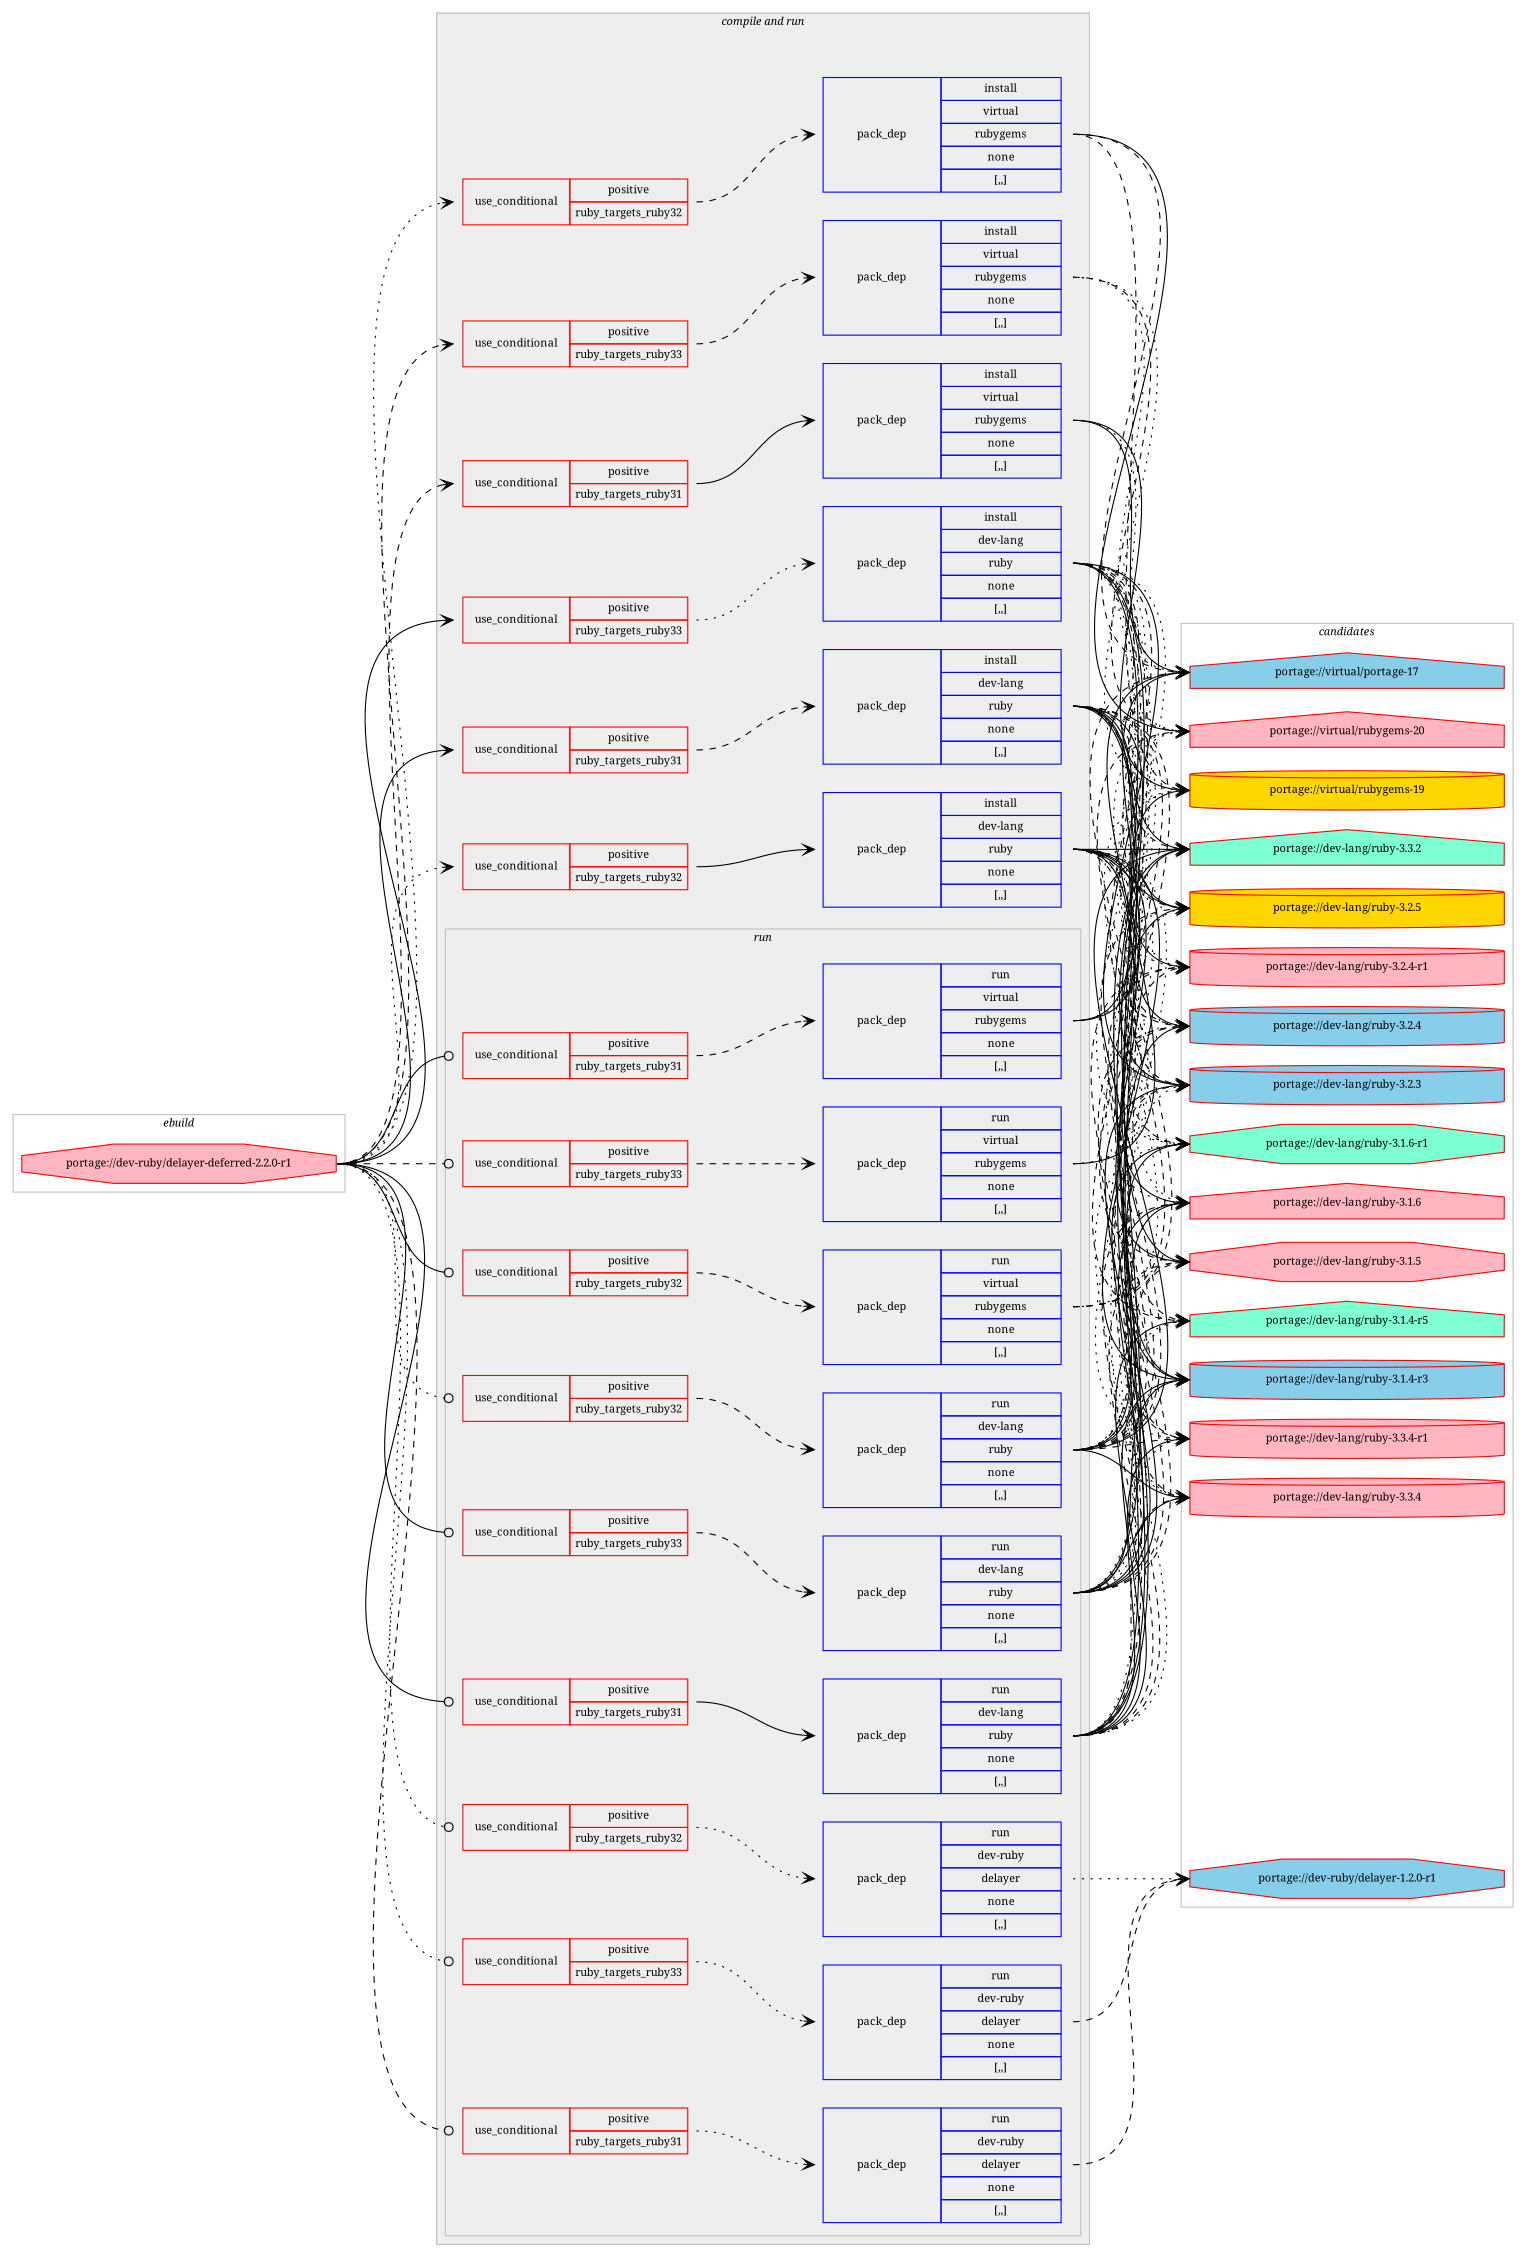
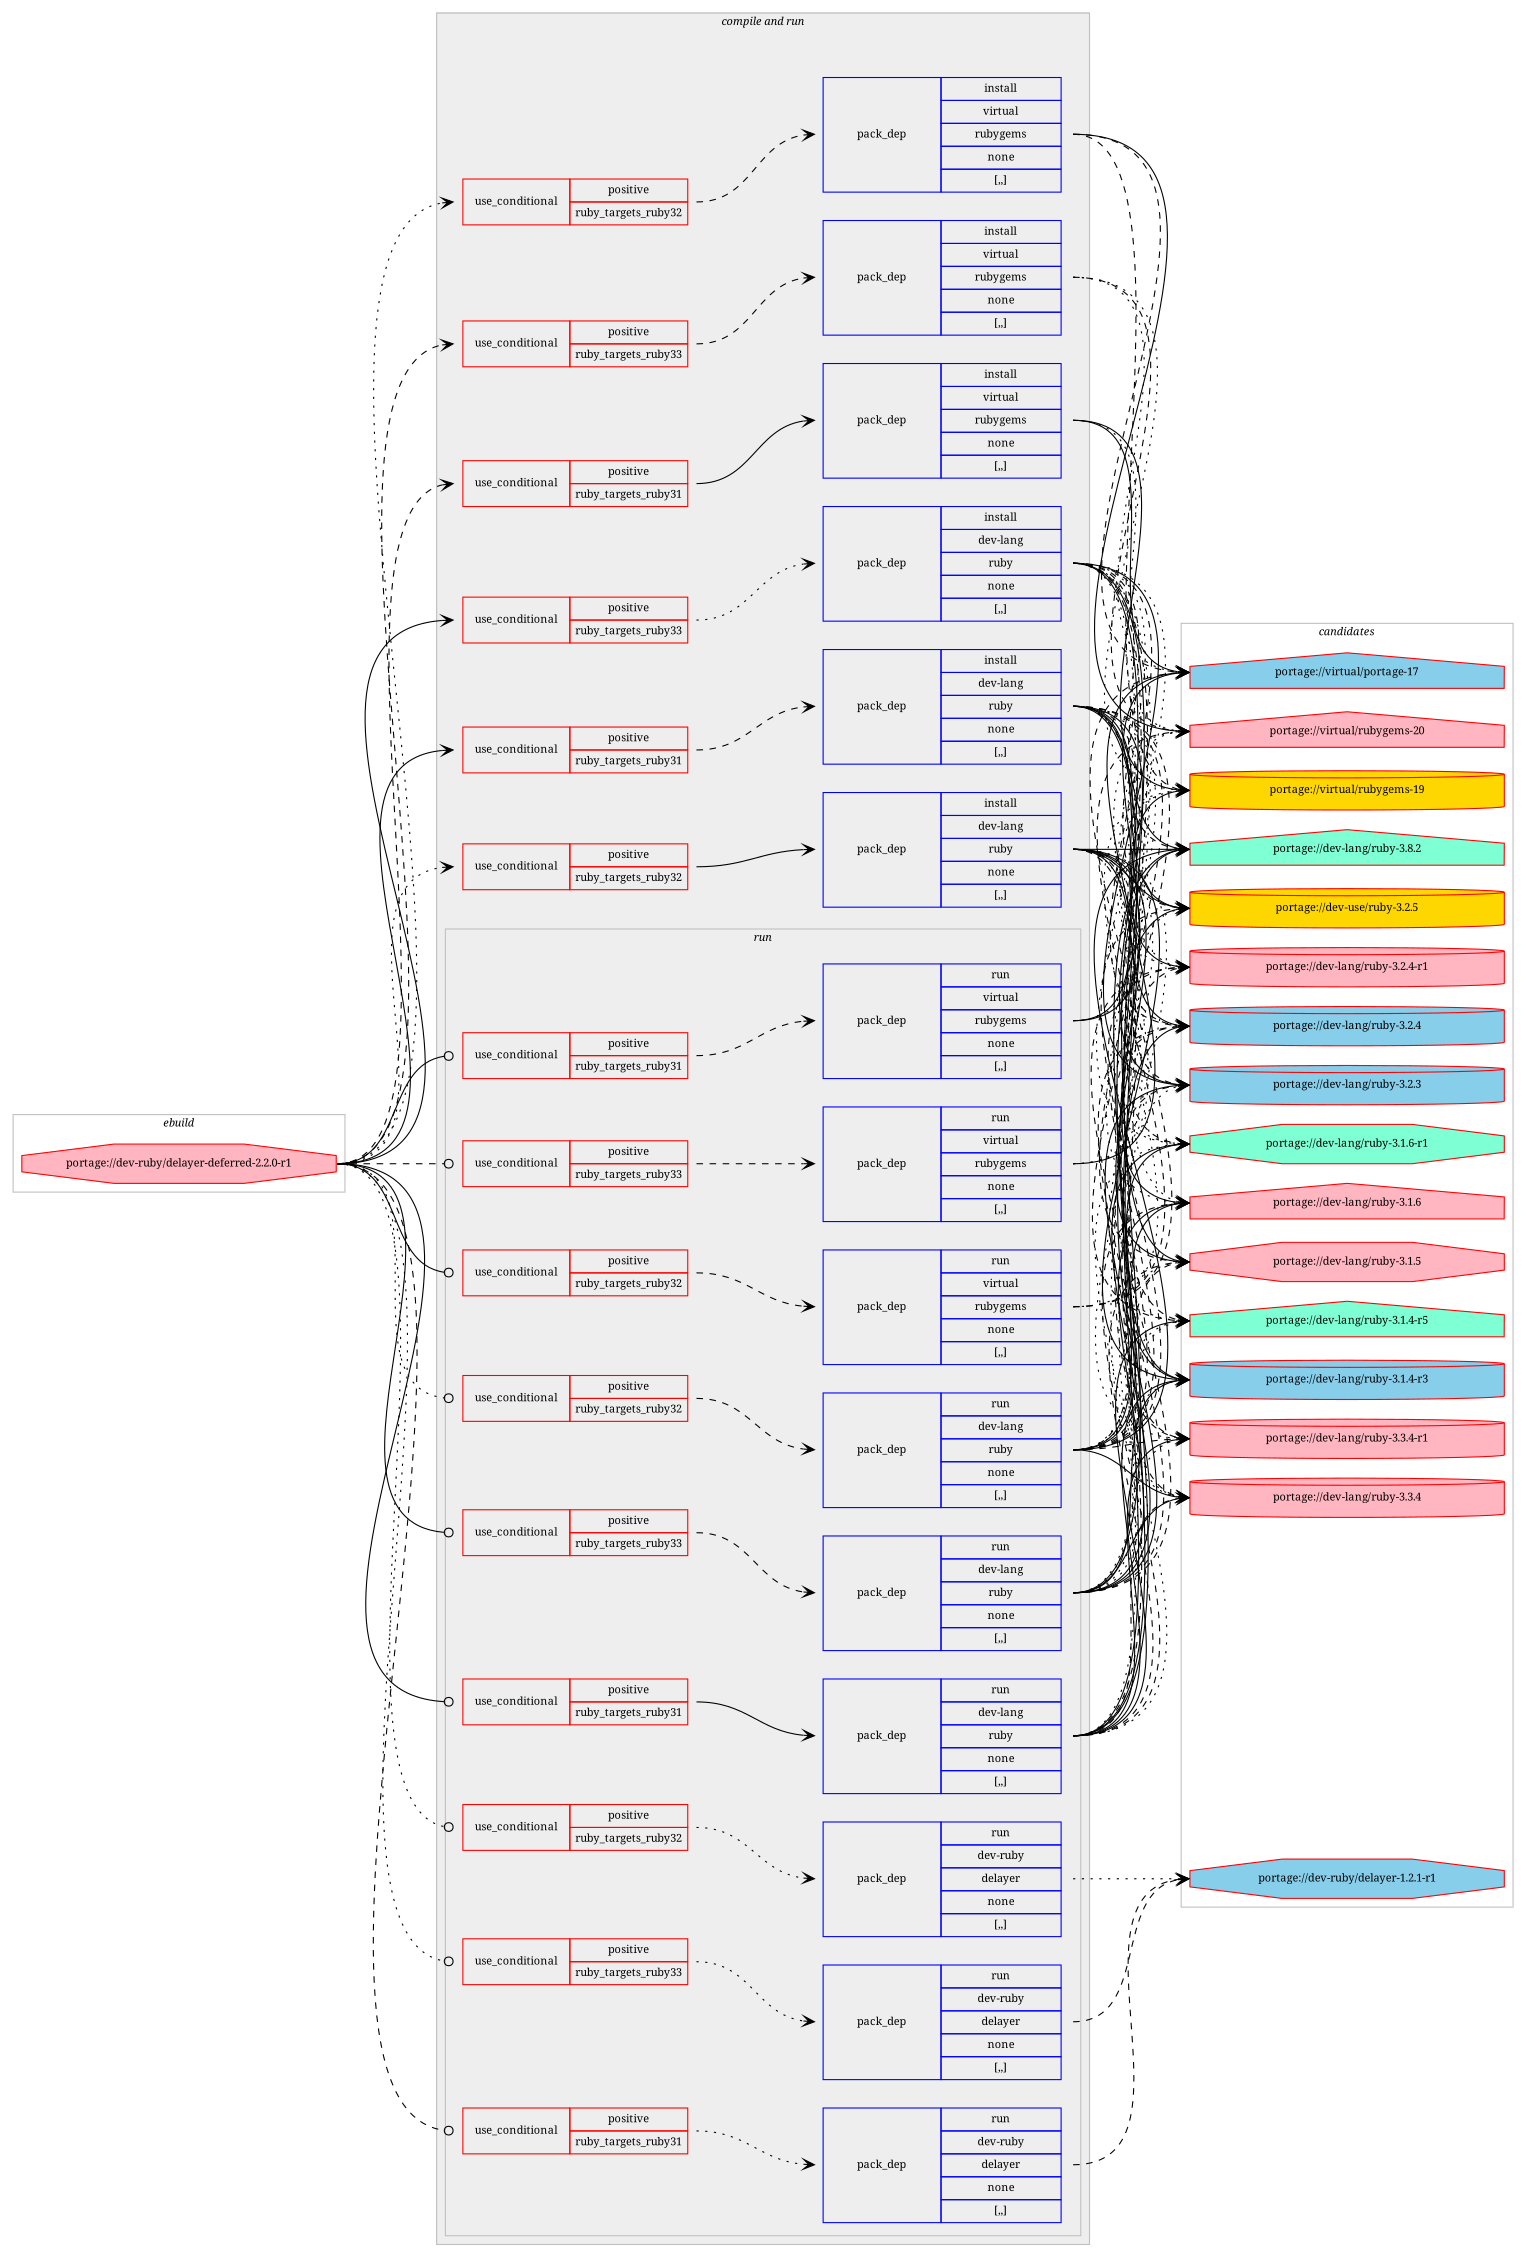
(1347, 849) -> (1347, 849)
(1347, 908) -> (1347, 908)
(1347, 1879) -> (1347, 1879)
